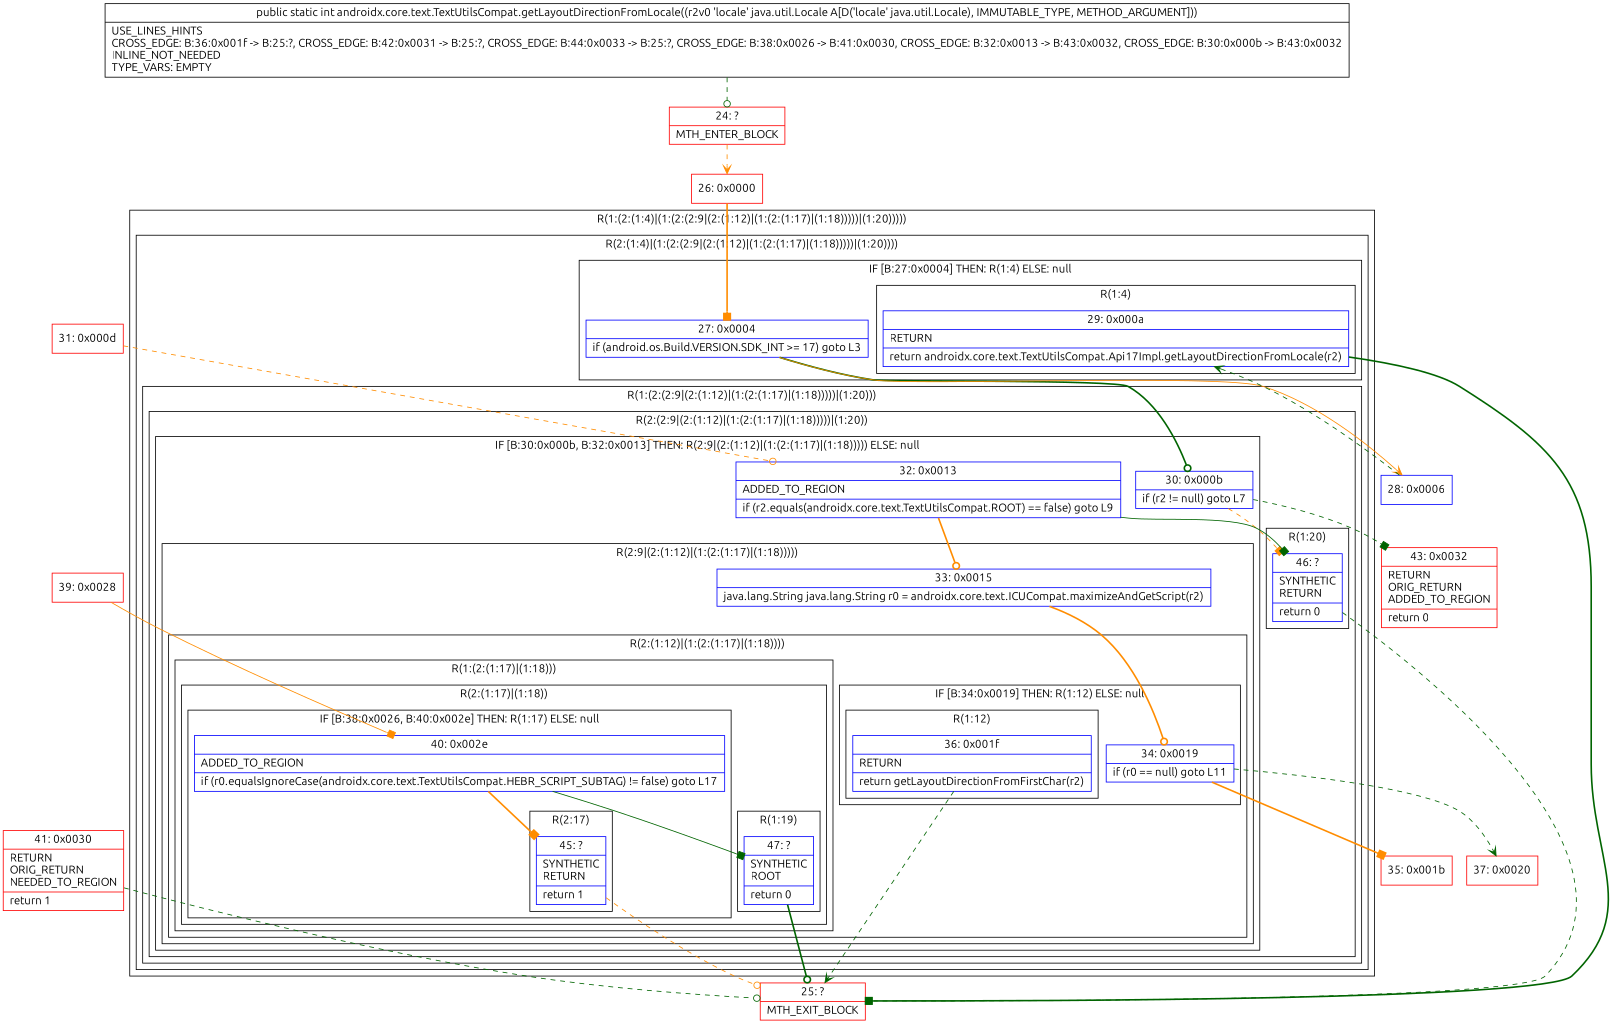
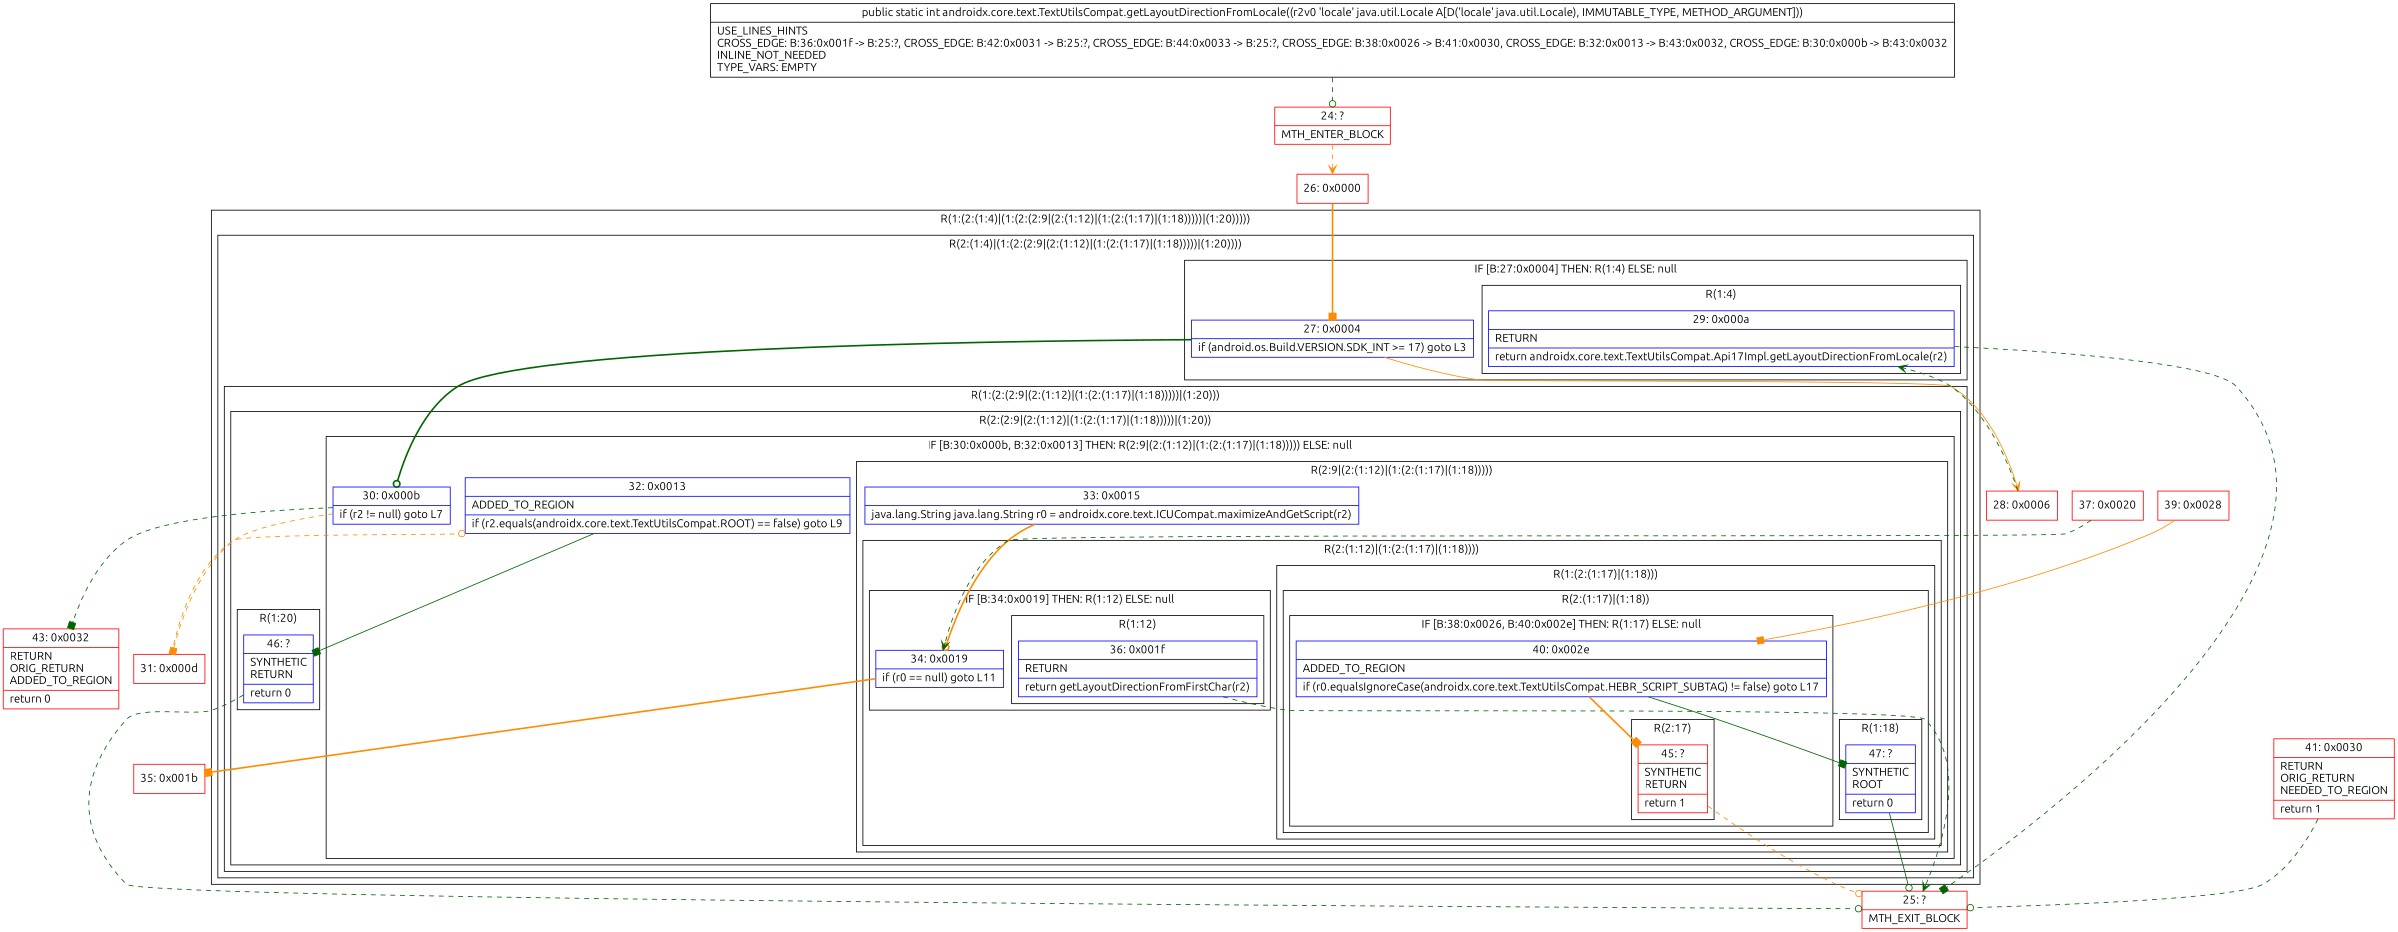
(1417, 490) -> (2022, 506)
(1244, 519) -> (250, 532)
(946, 538) -> none
(1380, 788) -> (1490, 536)
(779, 820) -> (1881, 729)
(571, 871) -> (1673, 779)
(797, 940) -> (1899, 849)
(1594, 948) -> (2261, 552)
